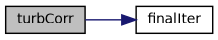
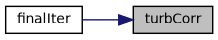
(103, 20) -> (101, 20)
